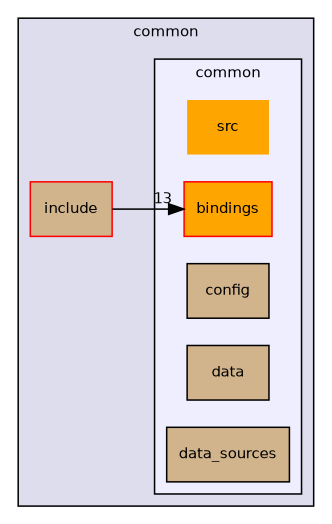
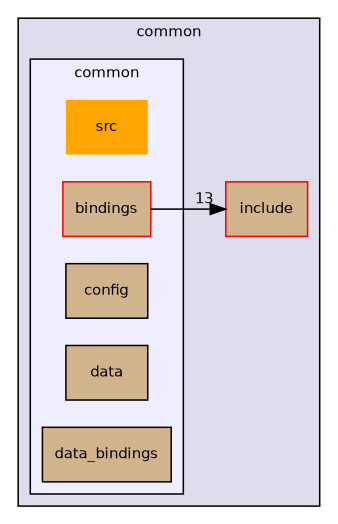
(140, 209) -> (173, 209)
(228, 209) -> (107, 209)
(228, 455) -> (107, 455)
